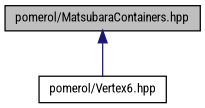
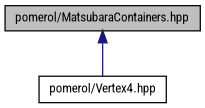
(103, 89) -> (103, 89)
